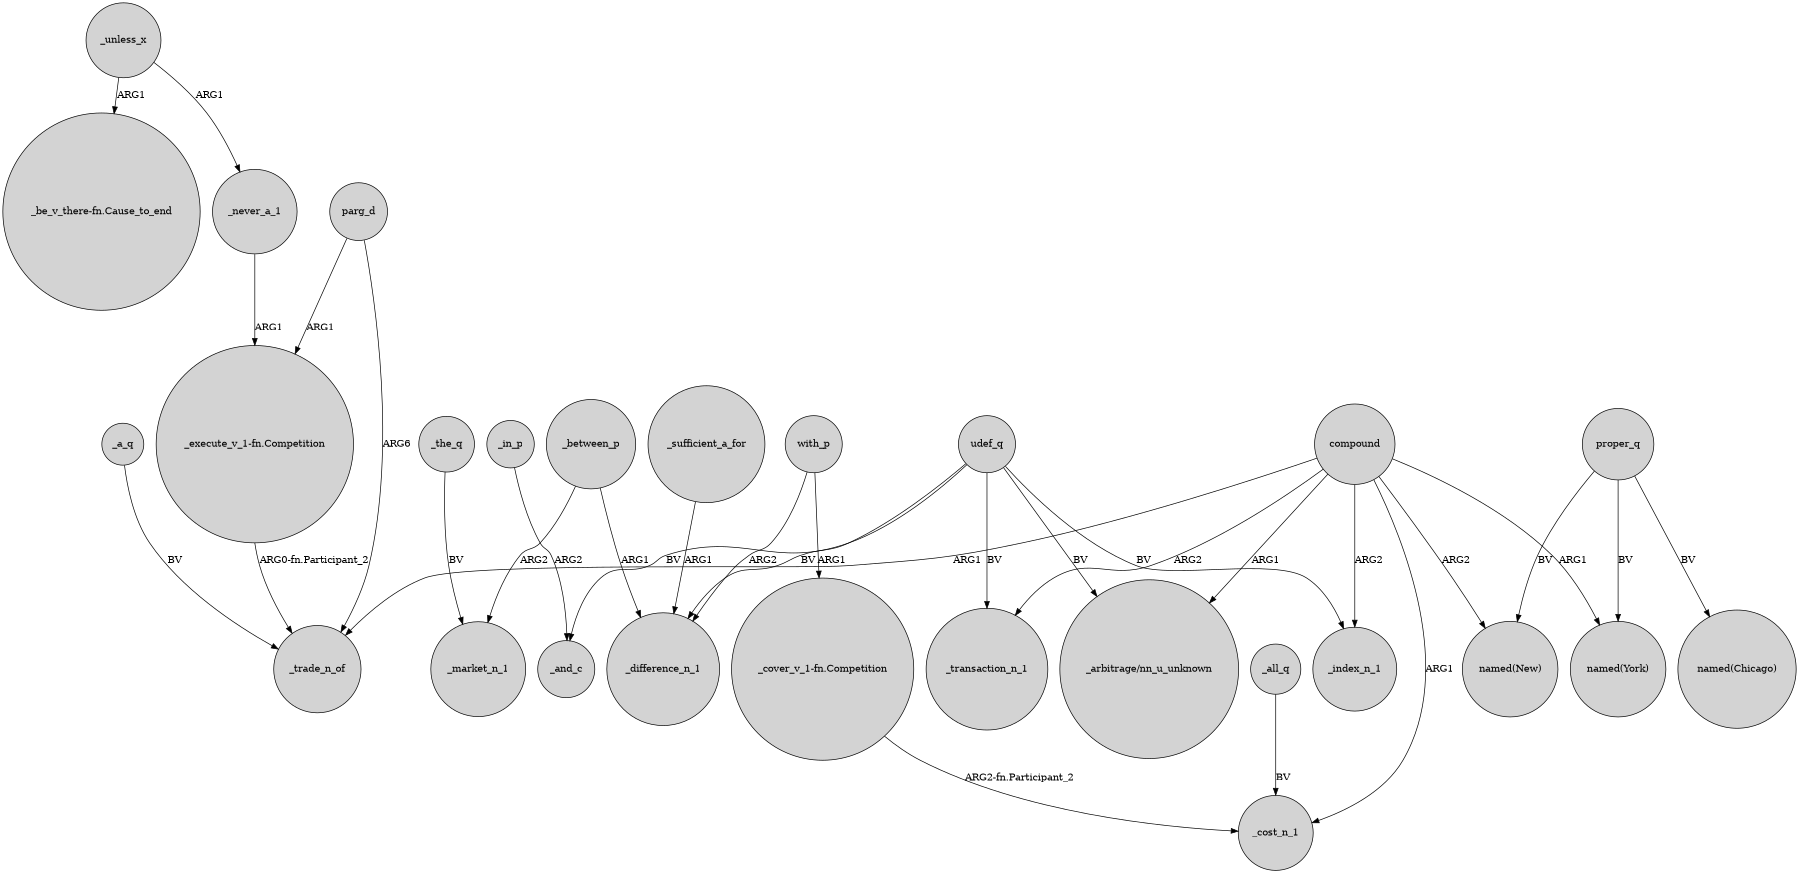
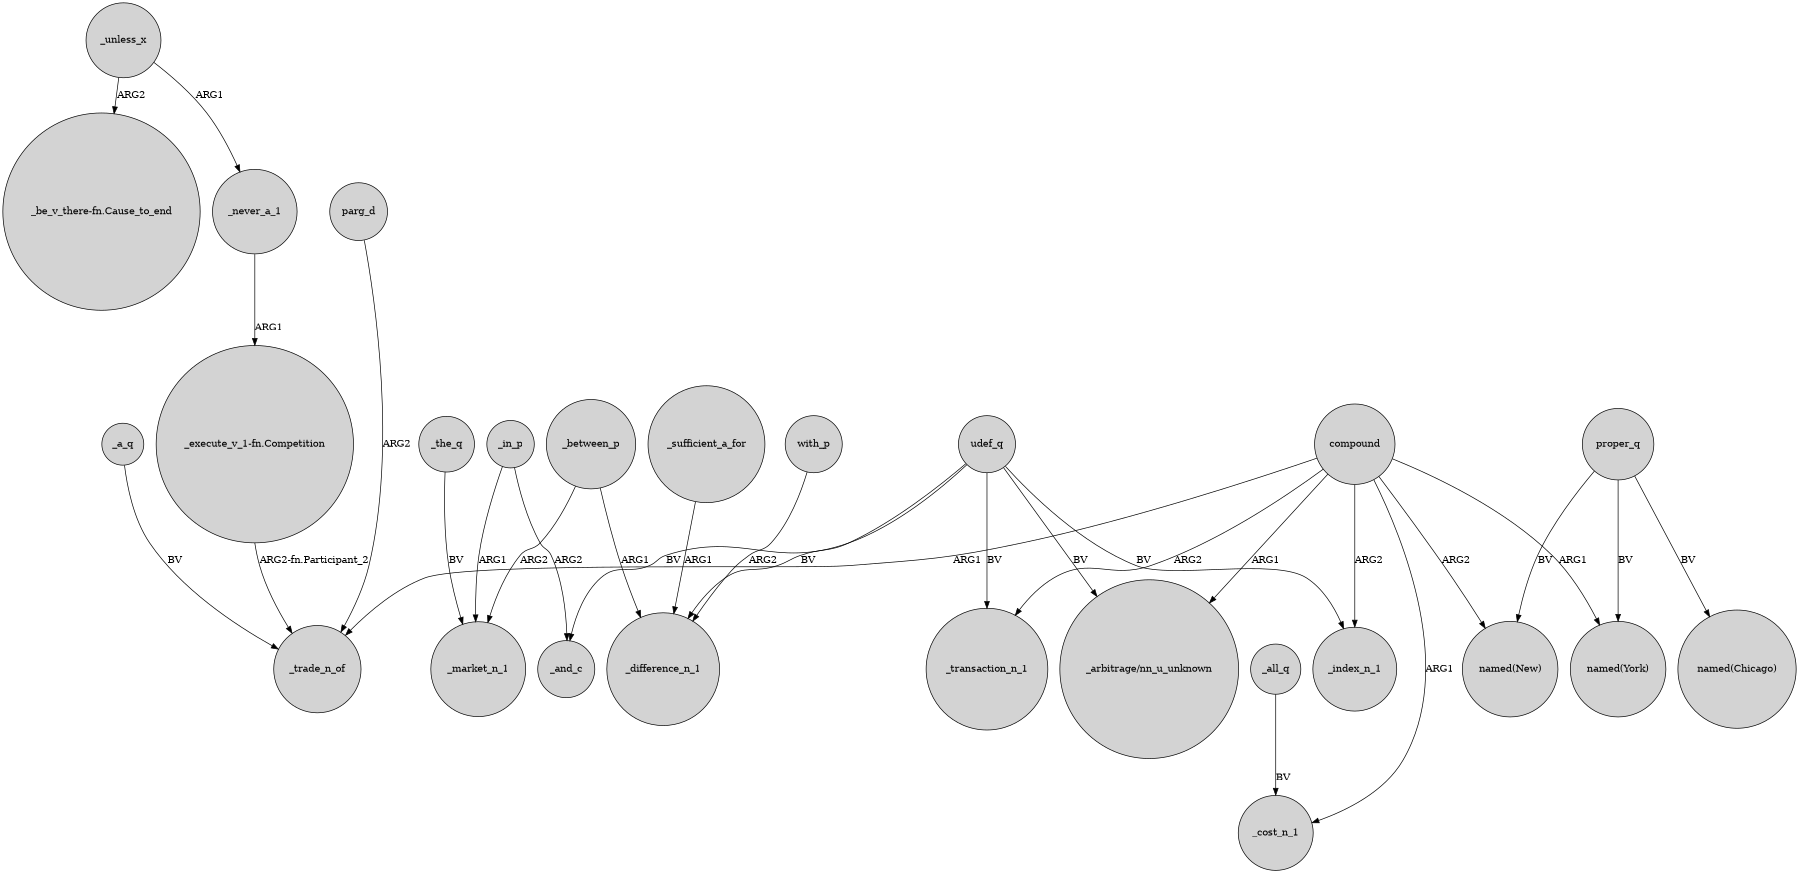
(131, 95) -> (131, 95)
(322, 293) -> none
(397, 444) -> (397, 444)
none -> (482, 539)
(314, 560) -> (314, 560)
(823, 669) -> none
